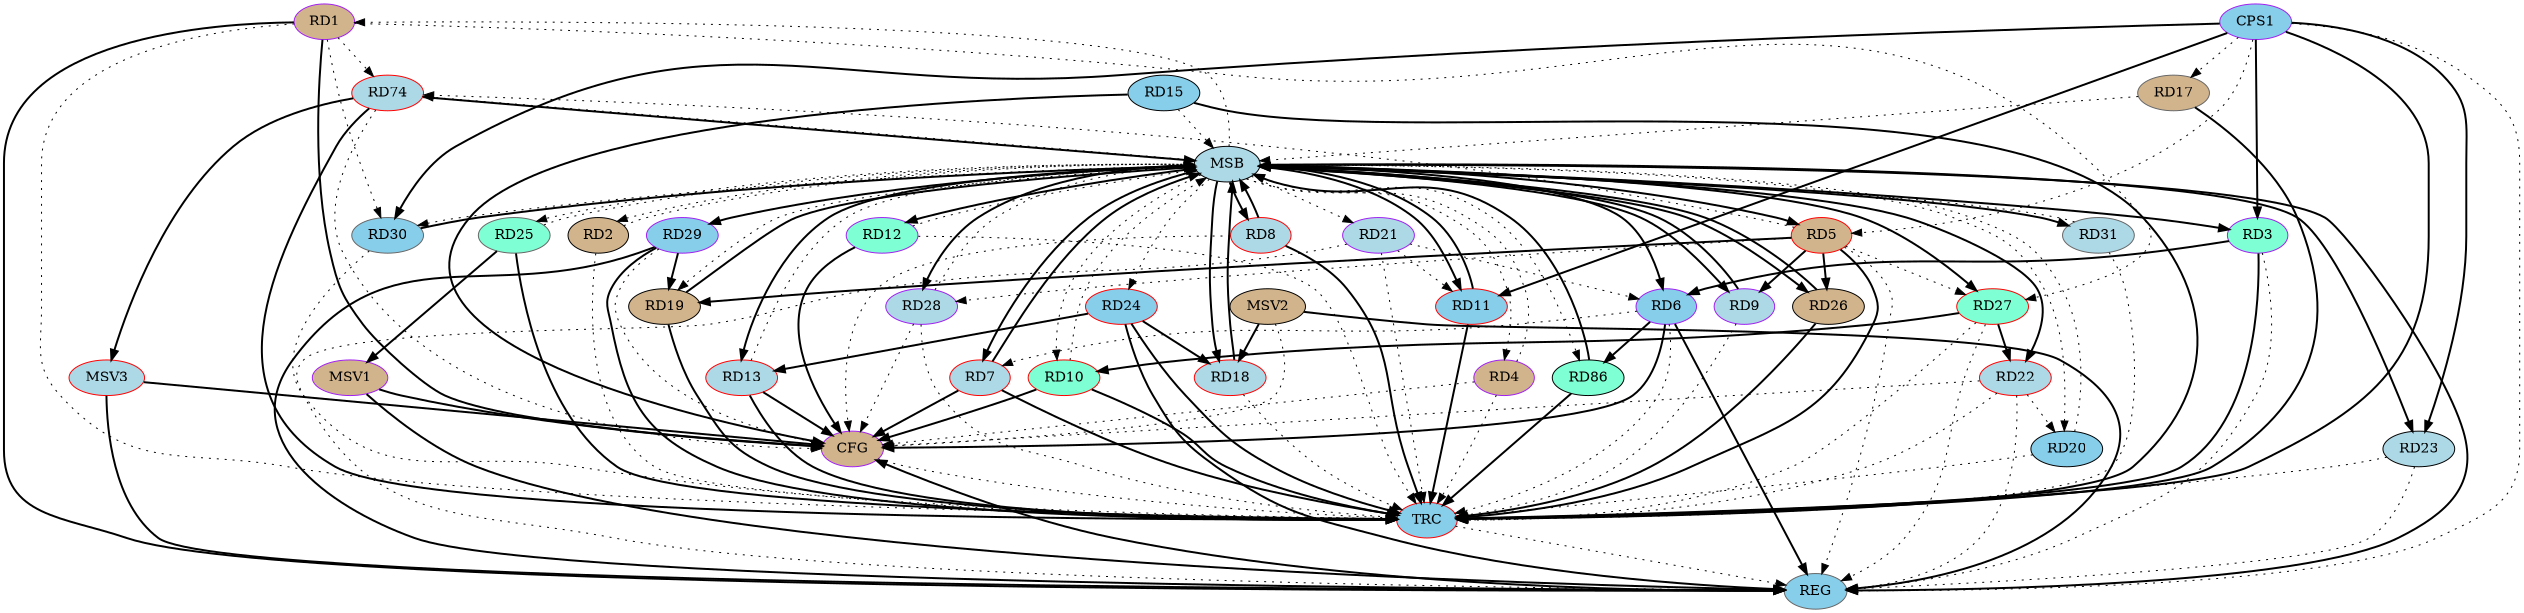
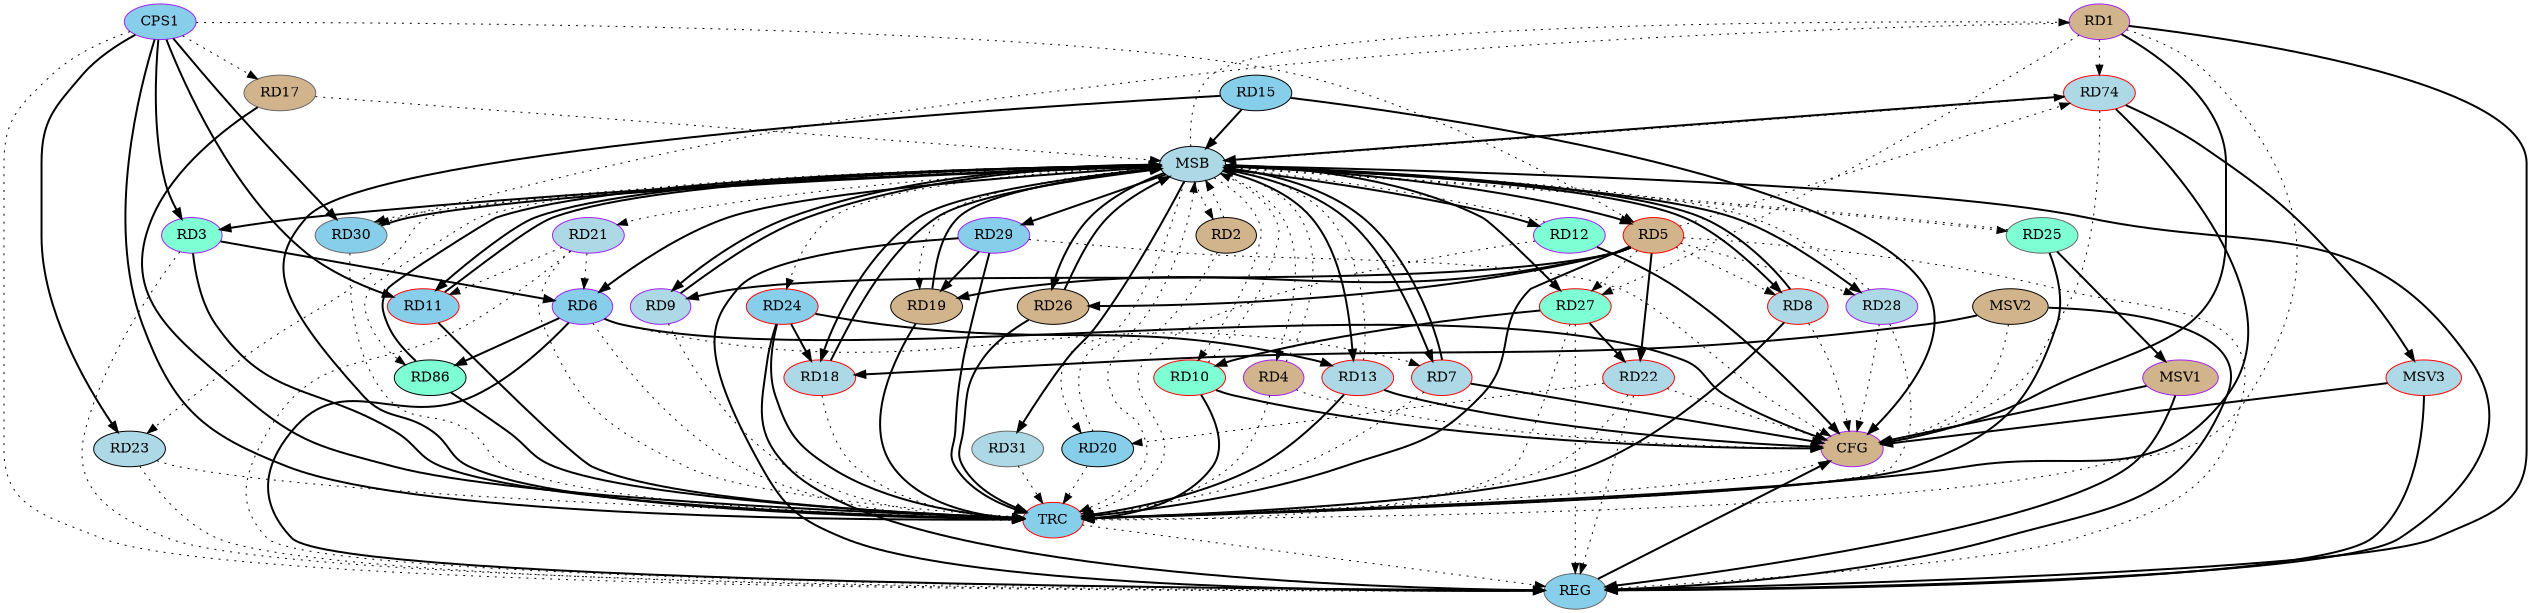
(1192, 125) -> (1227, 125)
(1898, 173) -> (412, 232)
(1673, 183) -> none
(1821, 201) -> (1647, 297)
none -> (1721, 269)
(1189, 470) -> (1267, 477)
